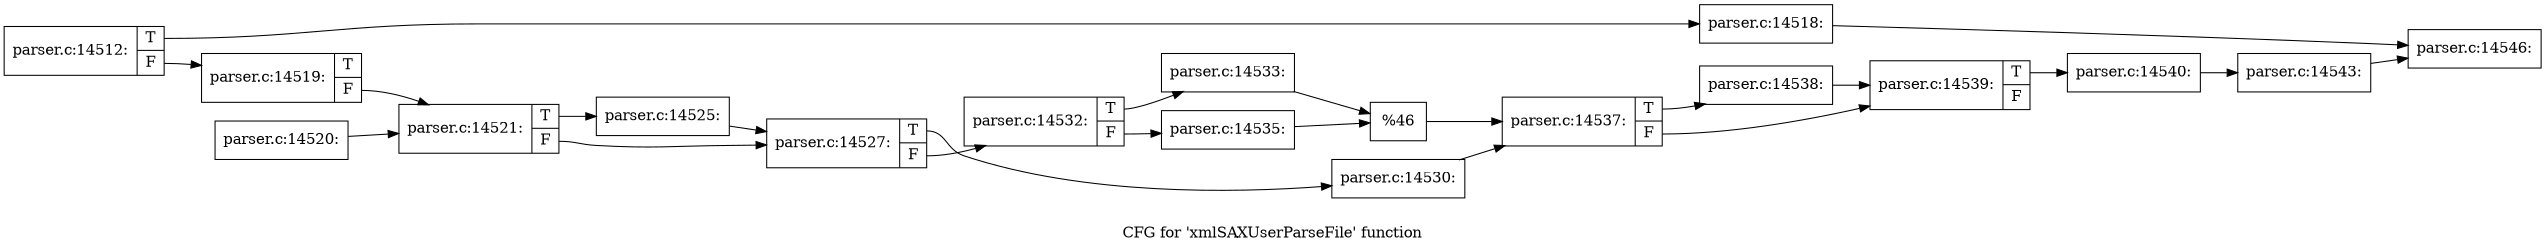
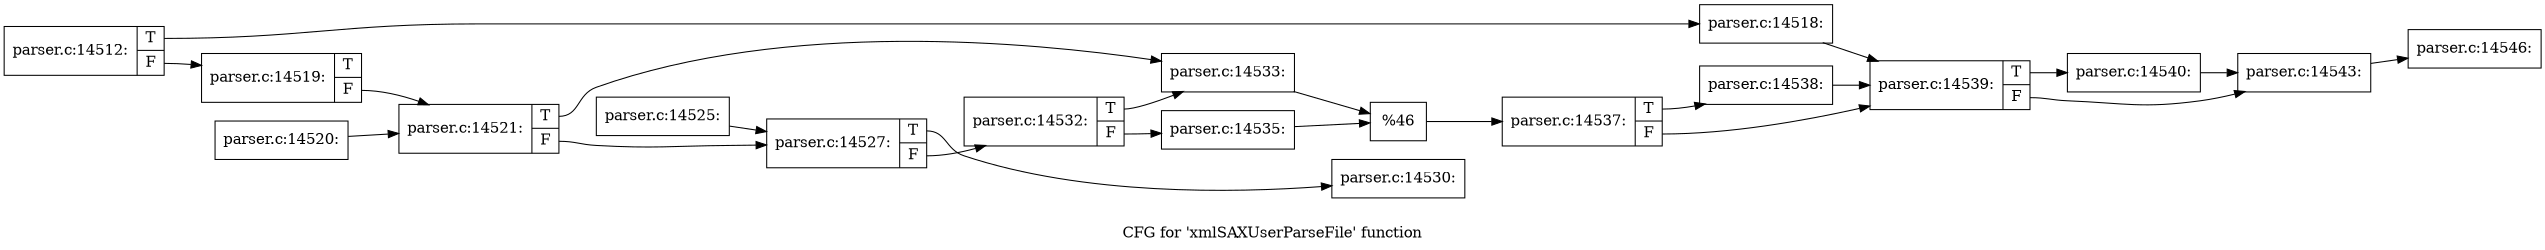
(2115, 34) -> (1845, 50)
none -> (2133, 105)
(572, 116) -> (847, 43)
(1477, 154) -> none
